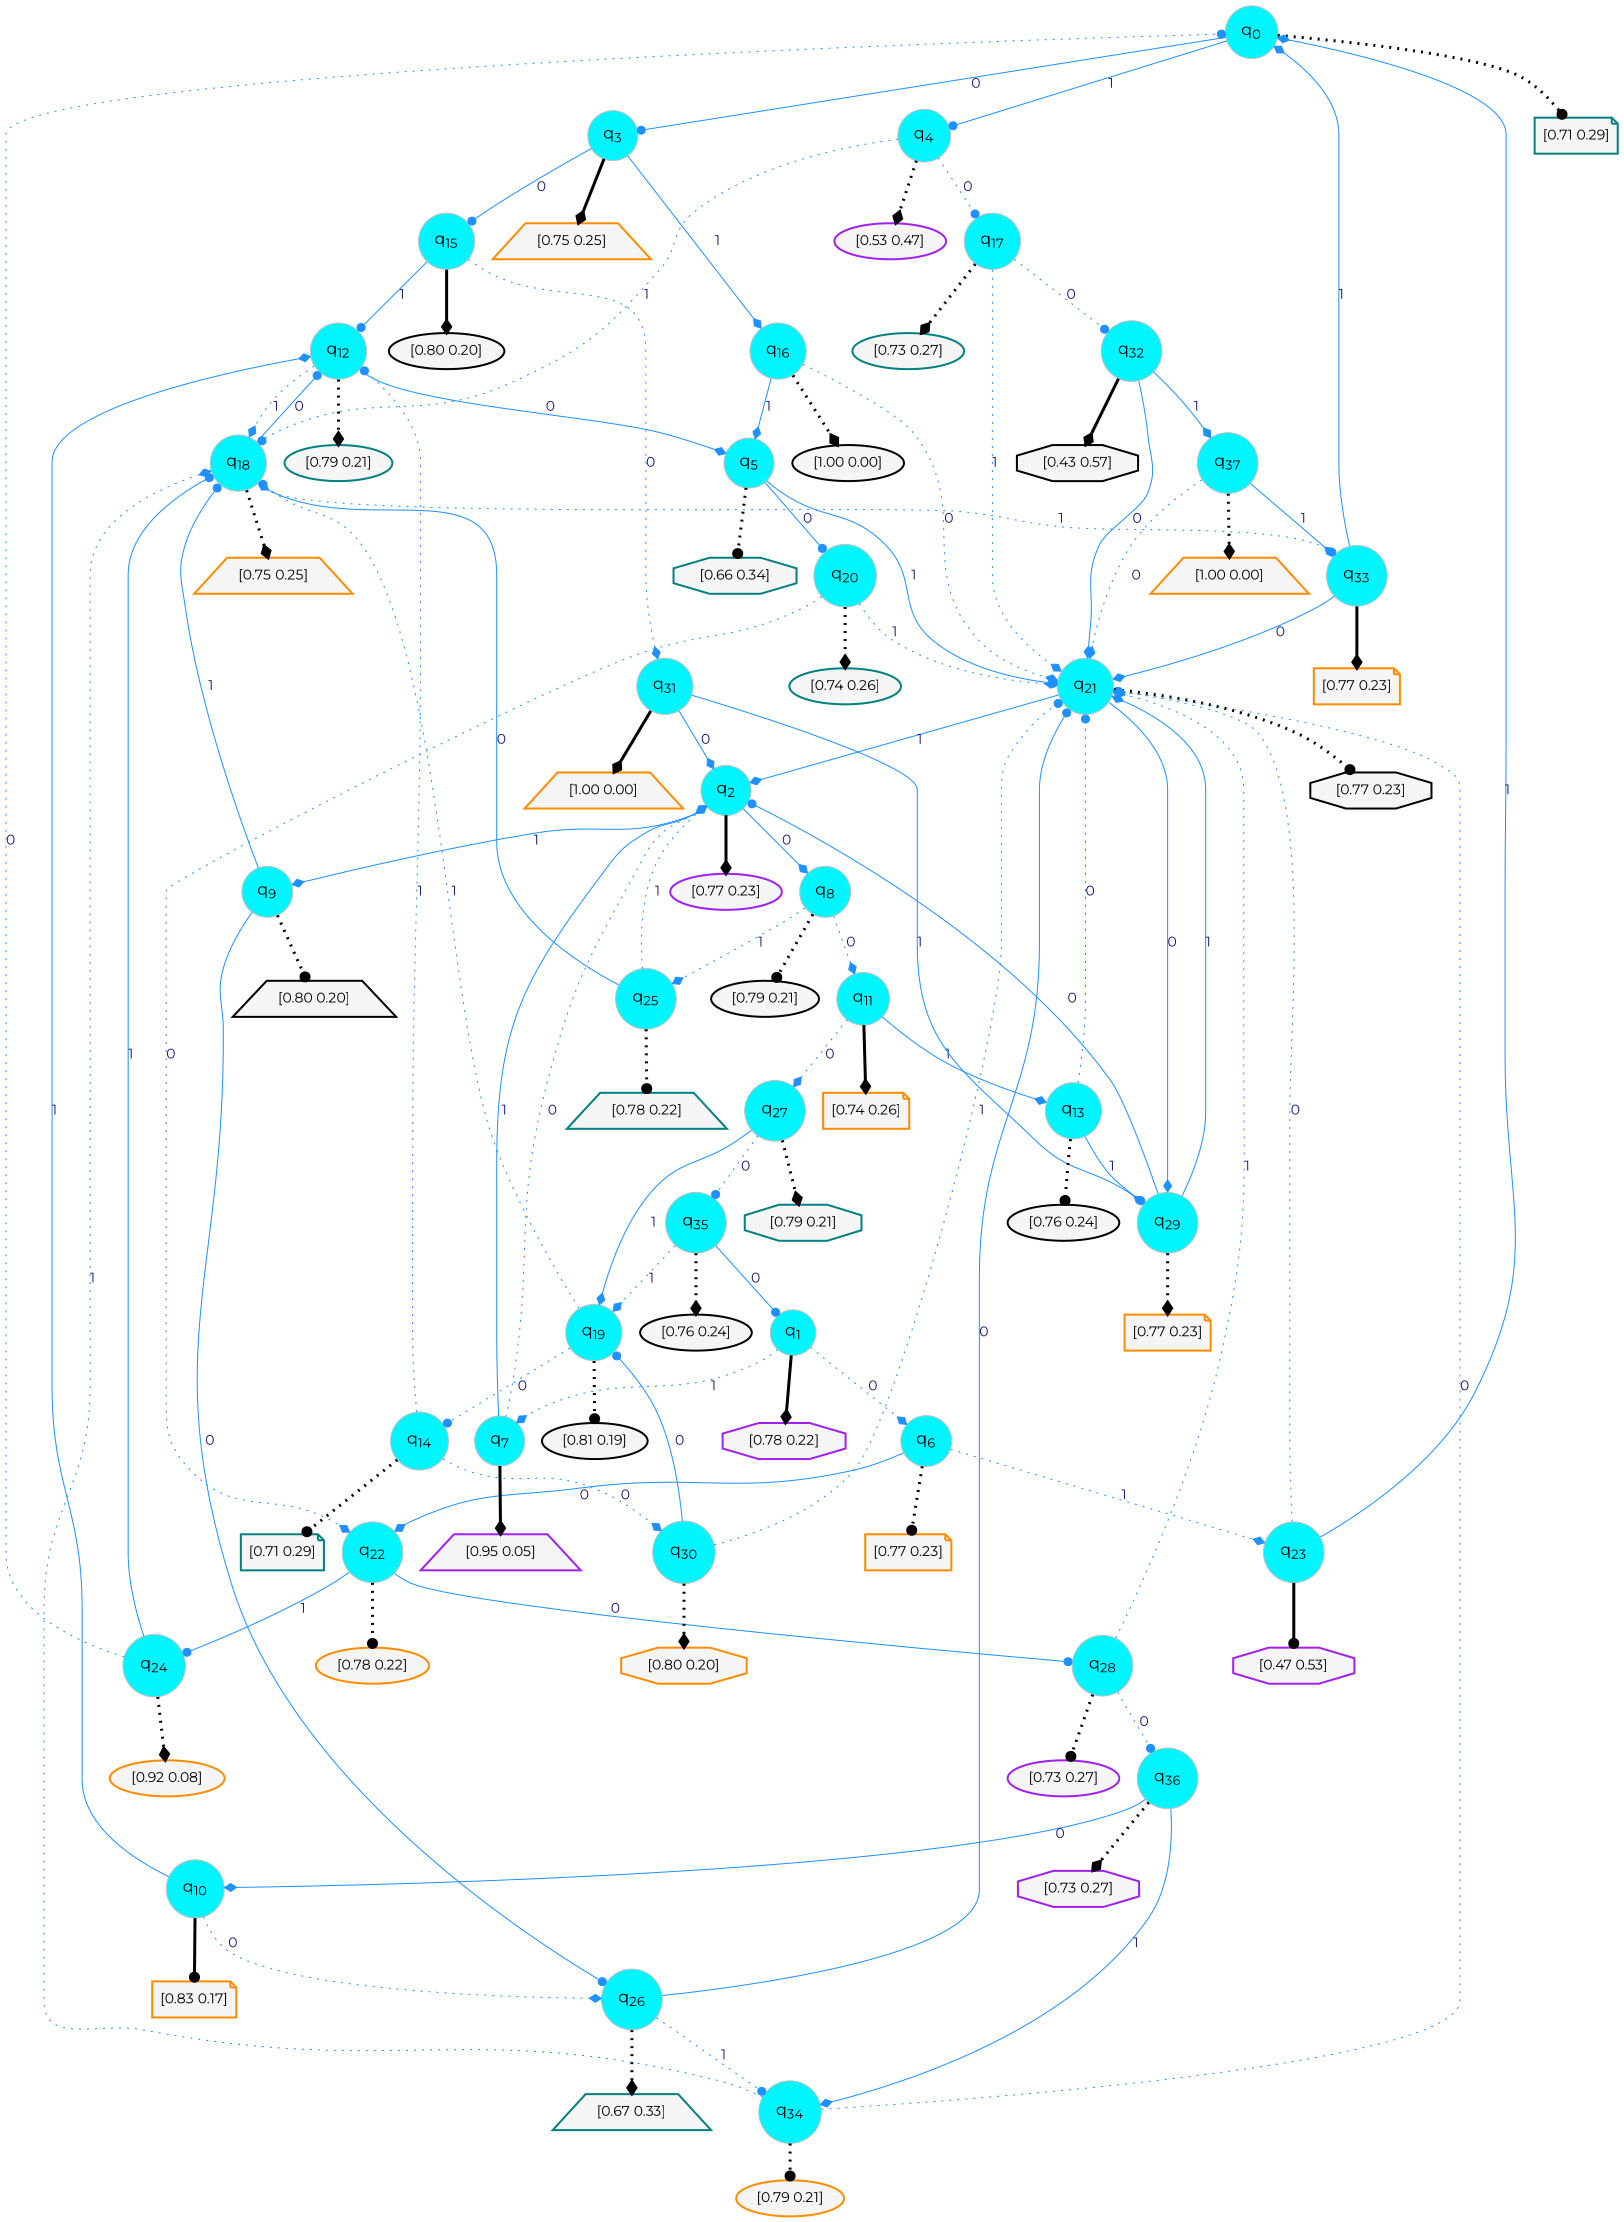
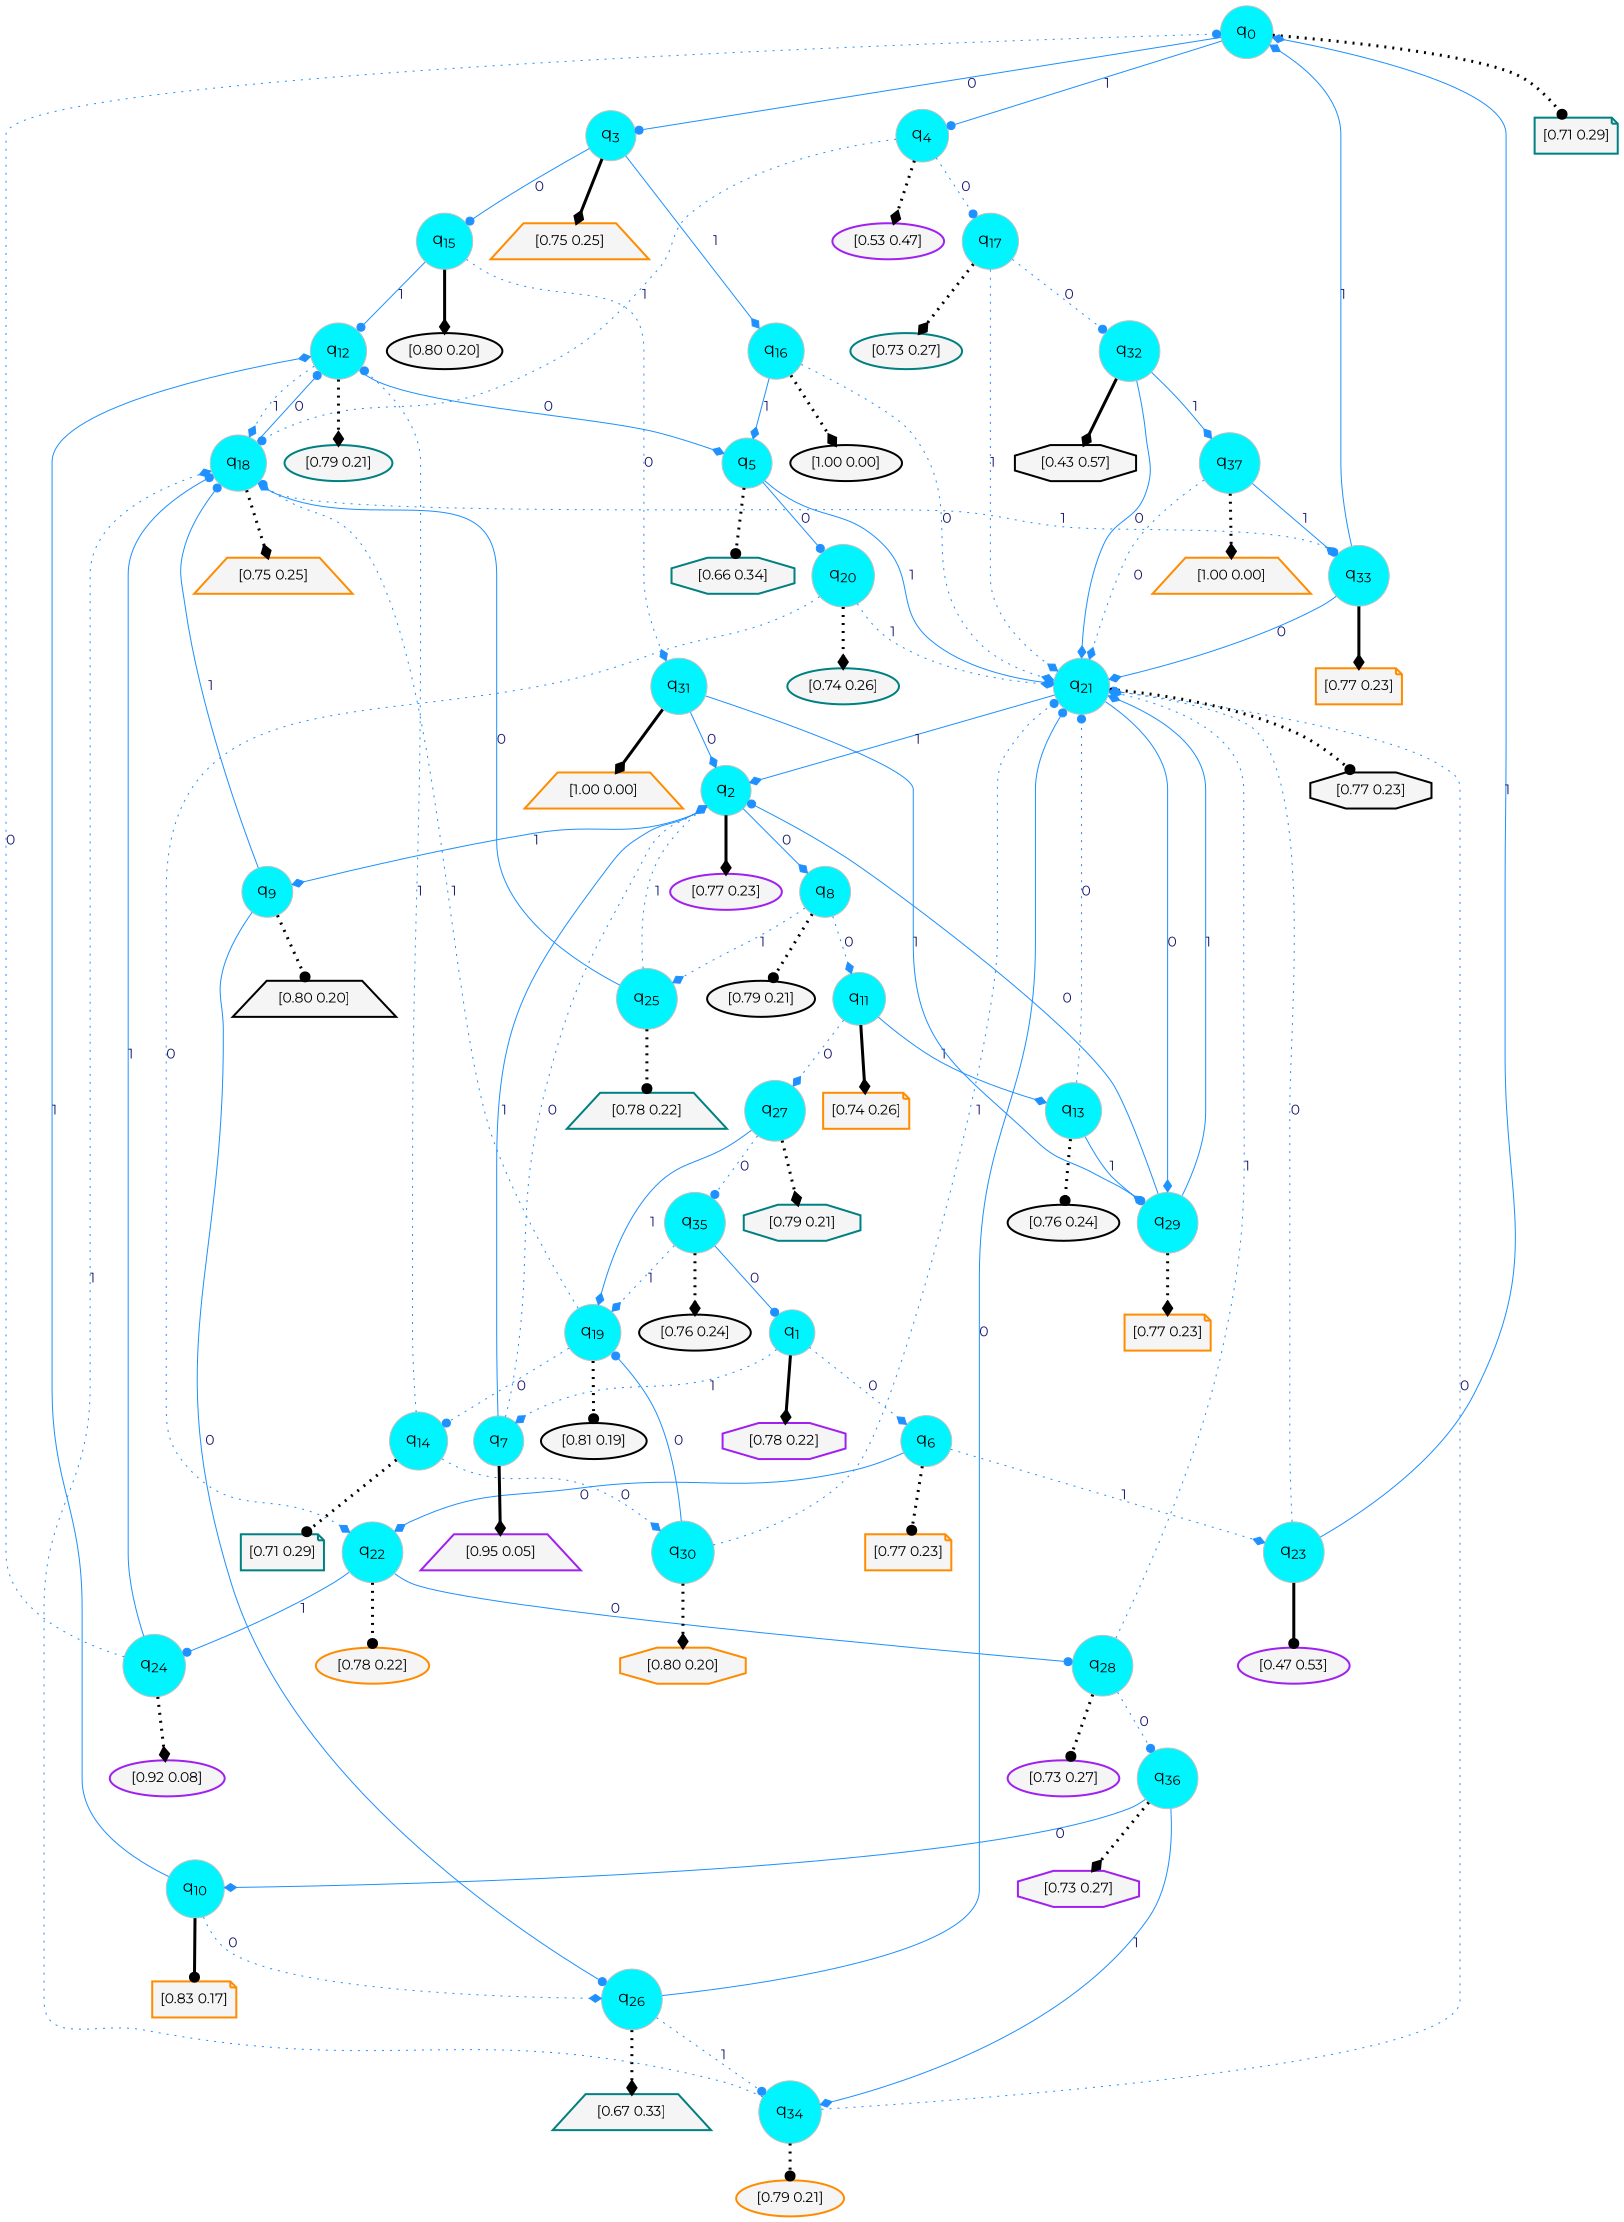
(1294, 1666) -> (1294, 1666)
(167, 1778) -> (167, 1778)
